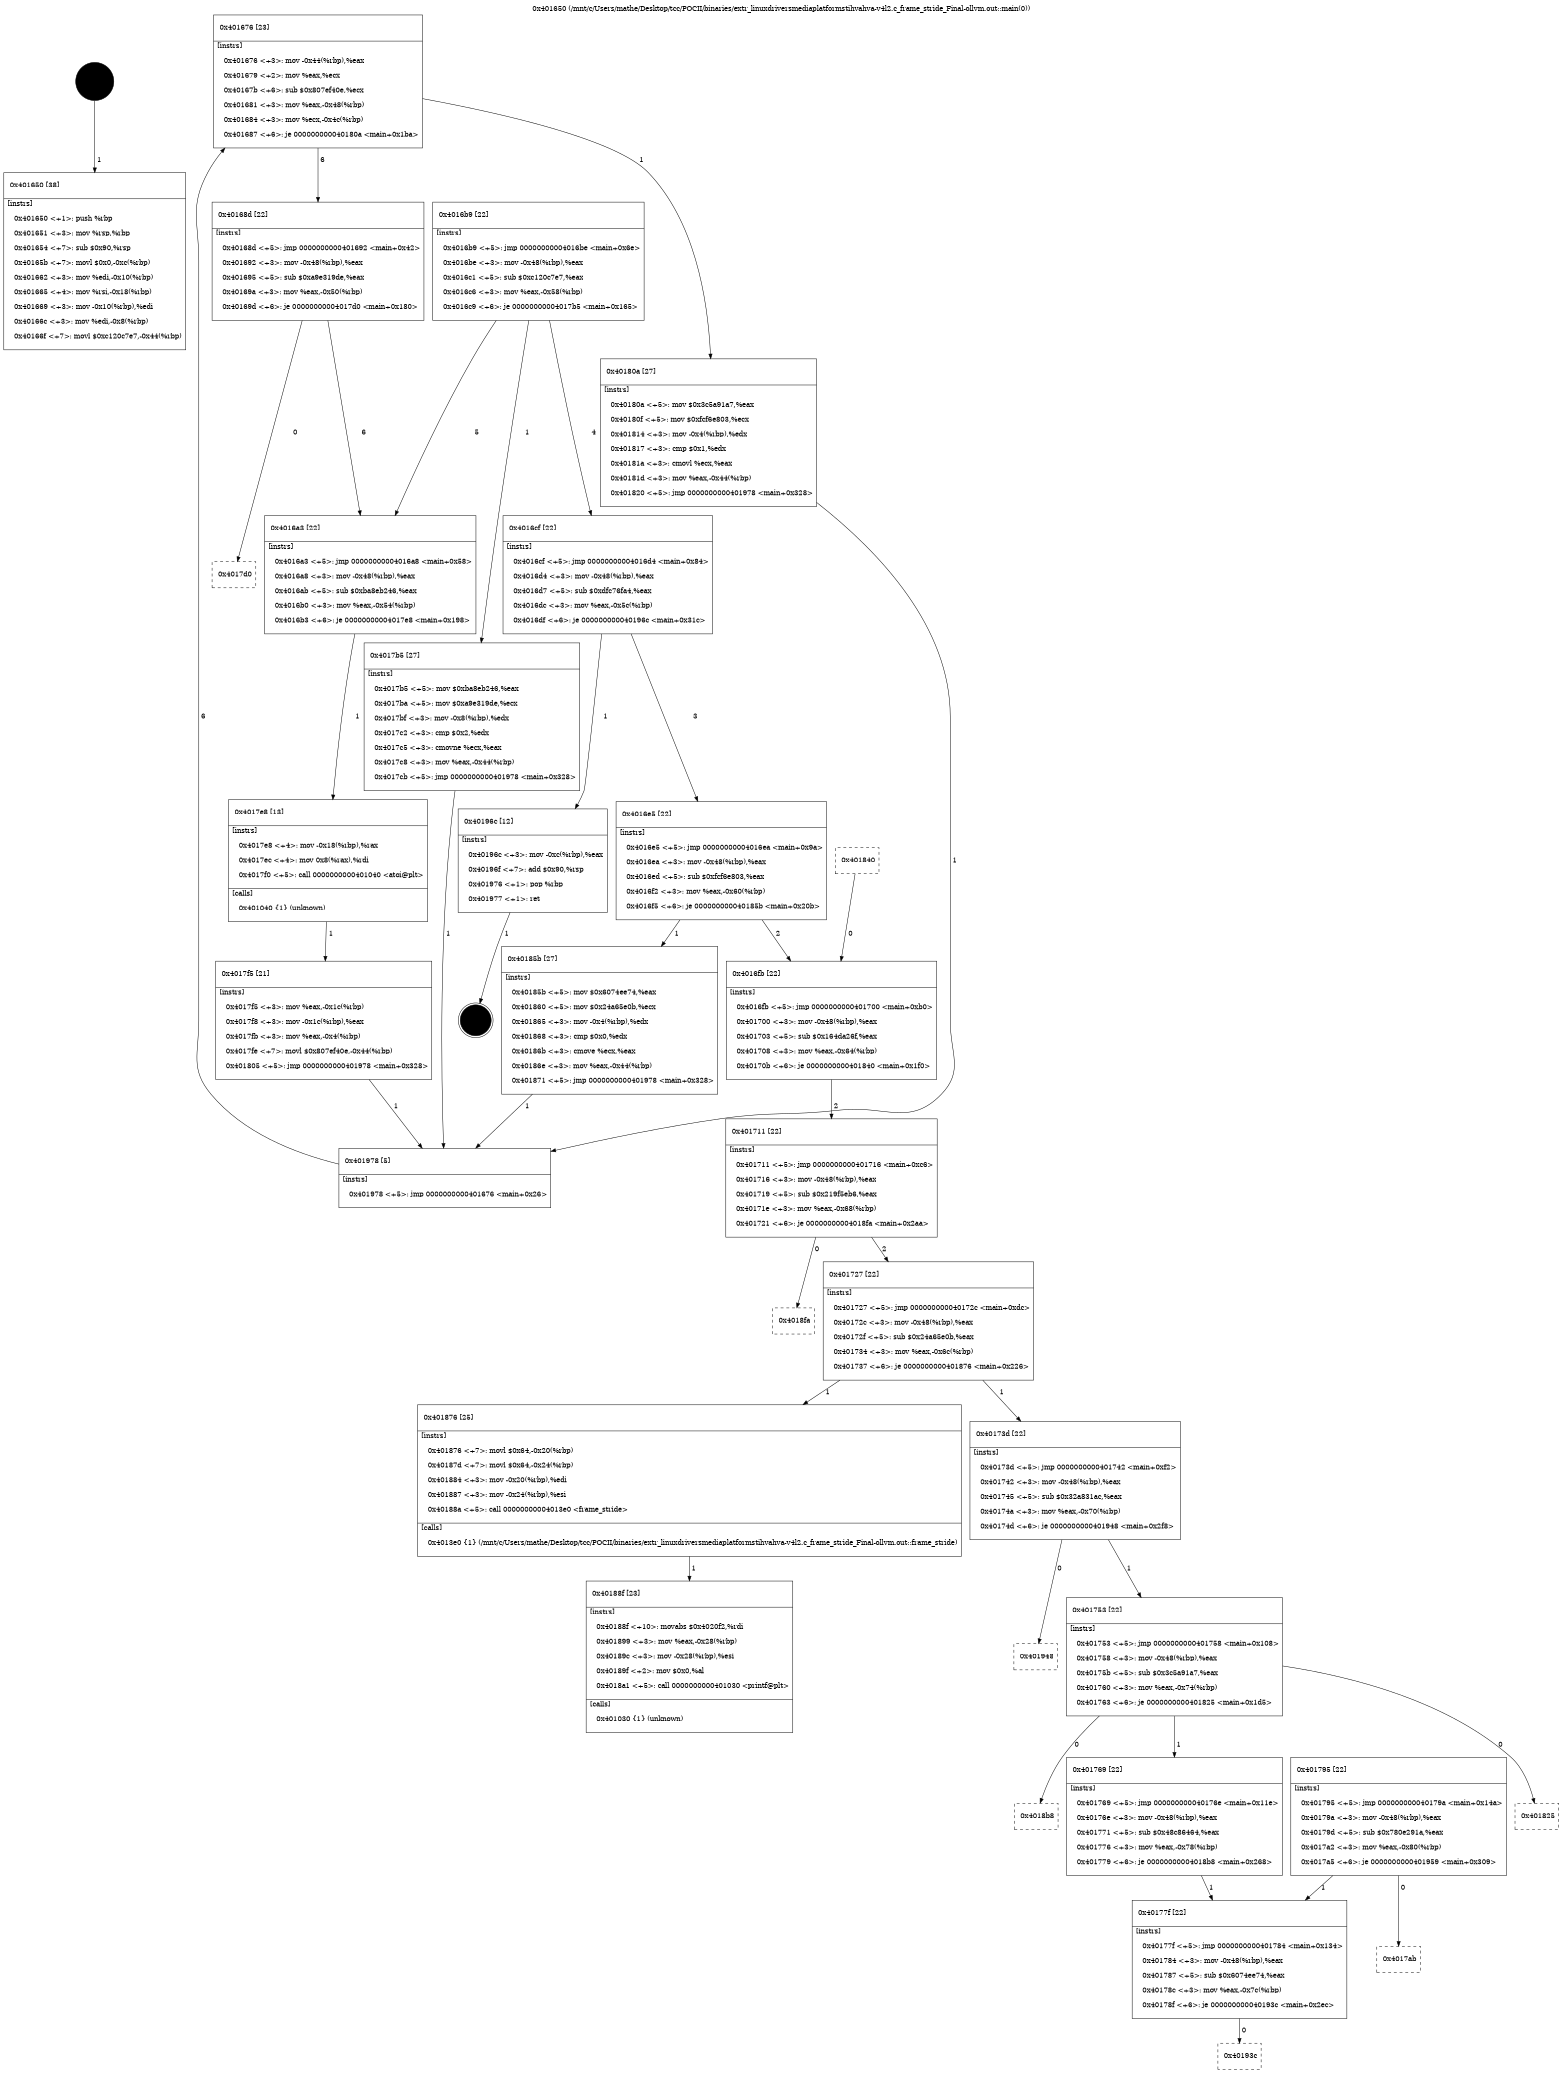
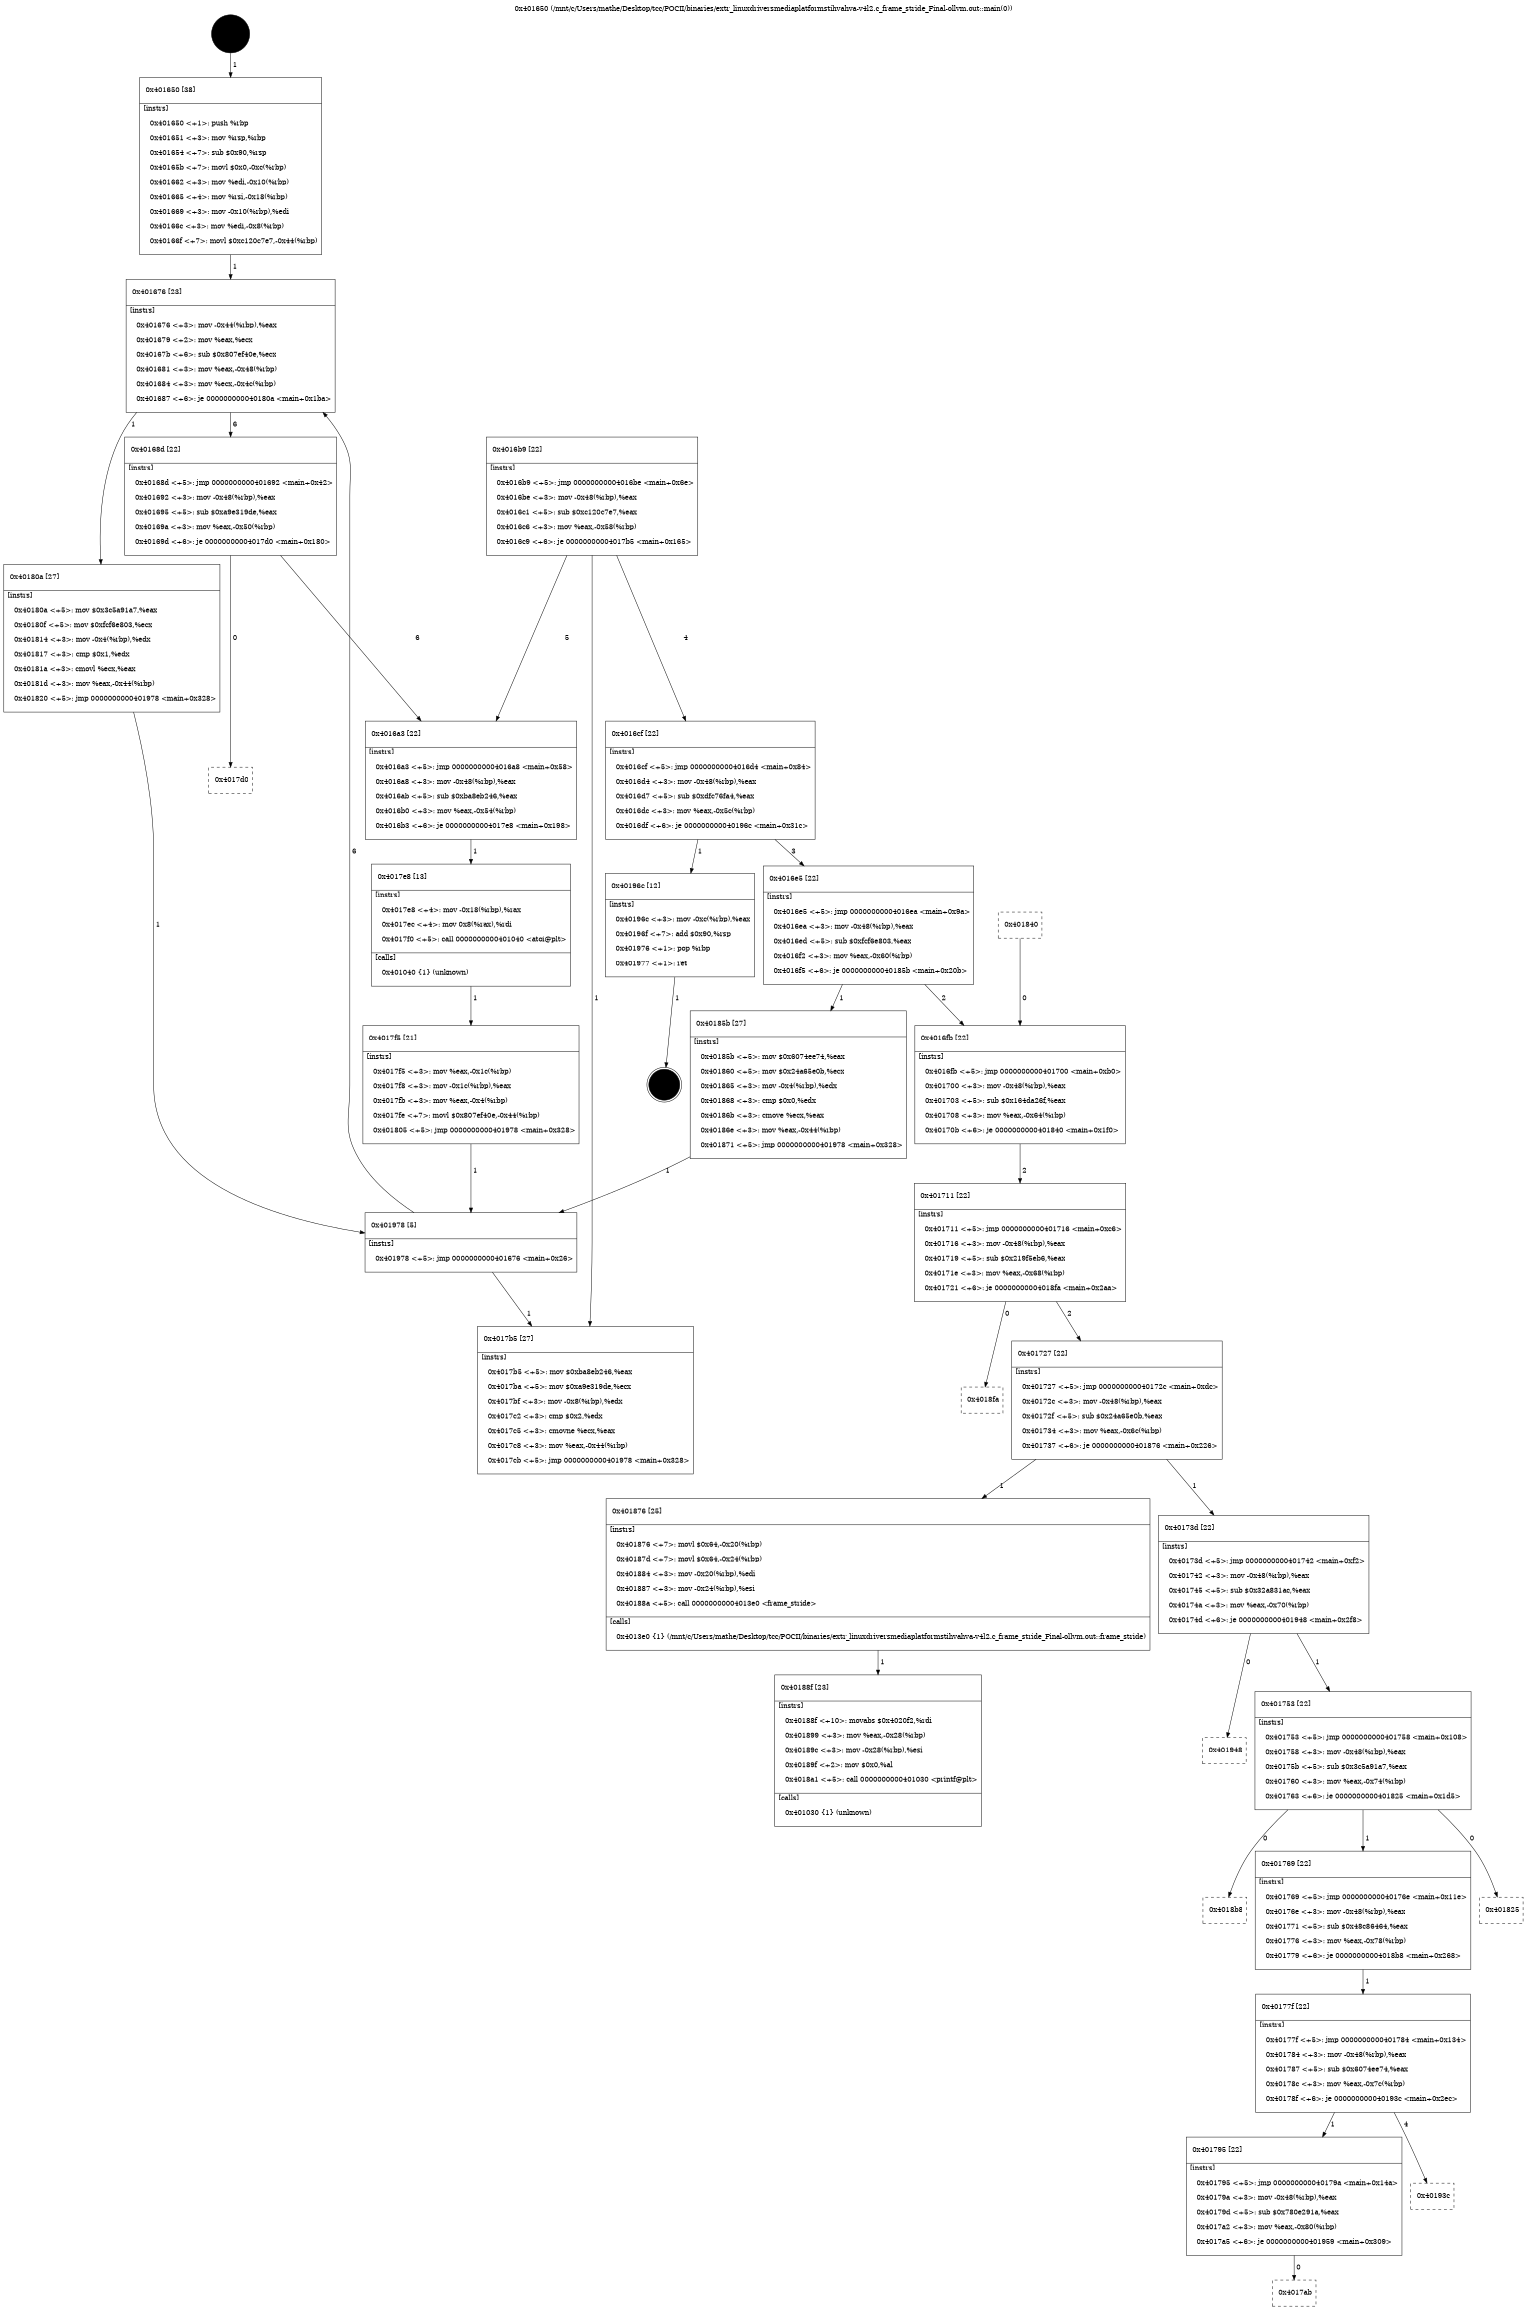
none -> (231, 265)
(443, 967) -> (511, 1297)
(1321, 1886) -> (1330, 2123)
(1243, 2031) -> (1405, 2125)
